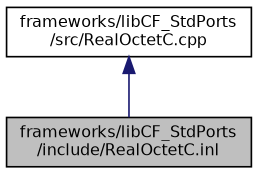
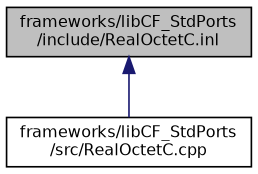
(129, 96) -> (129, 96)
